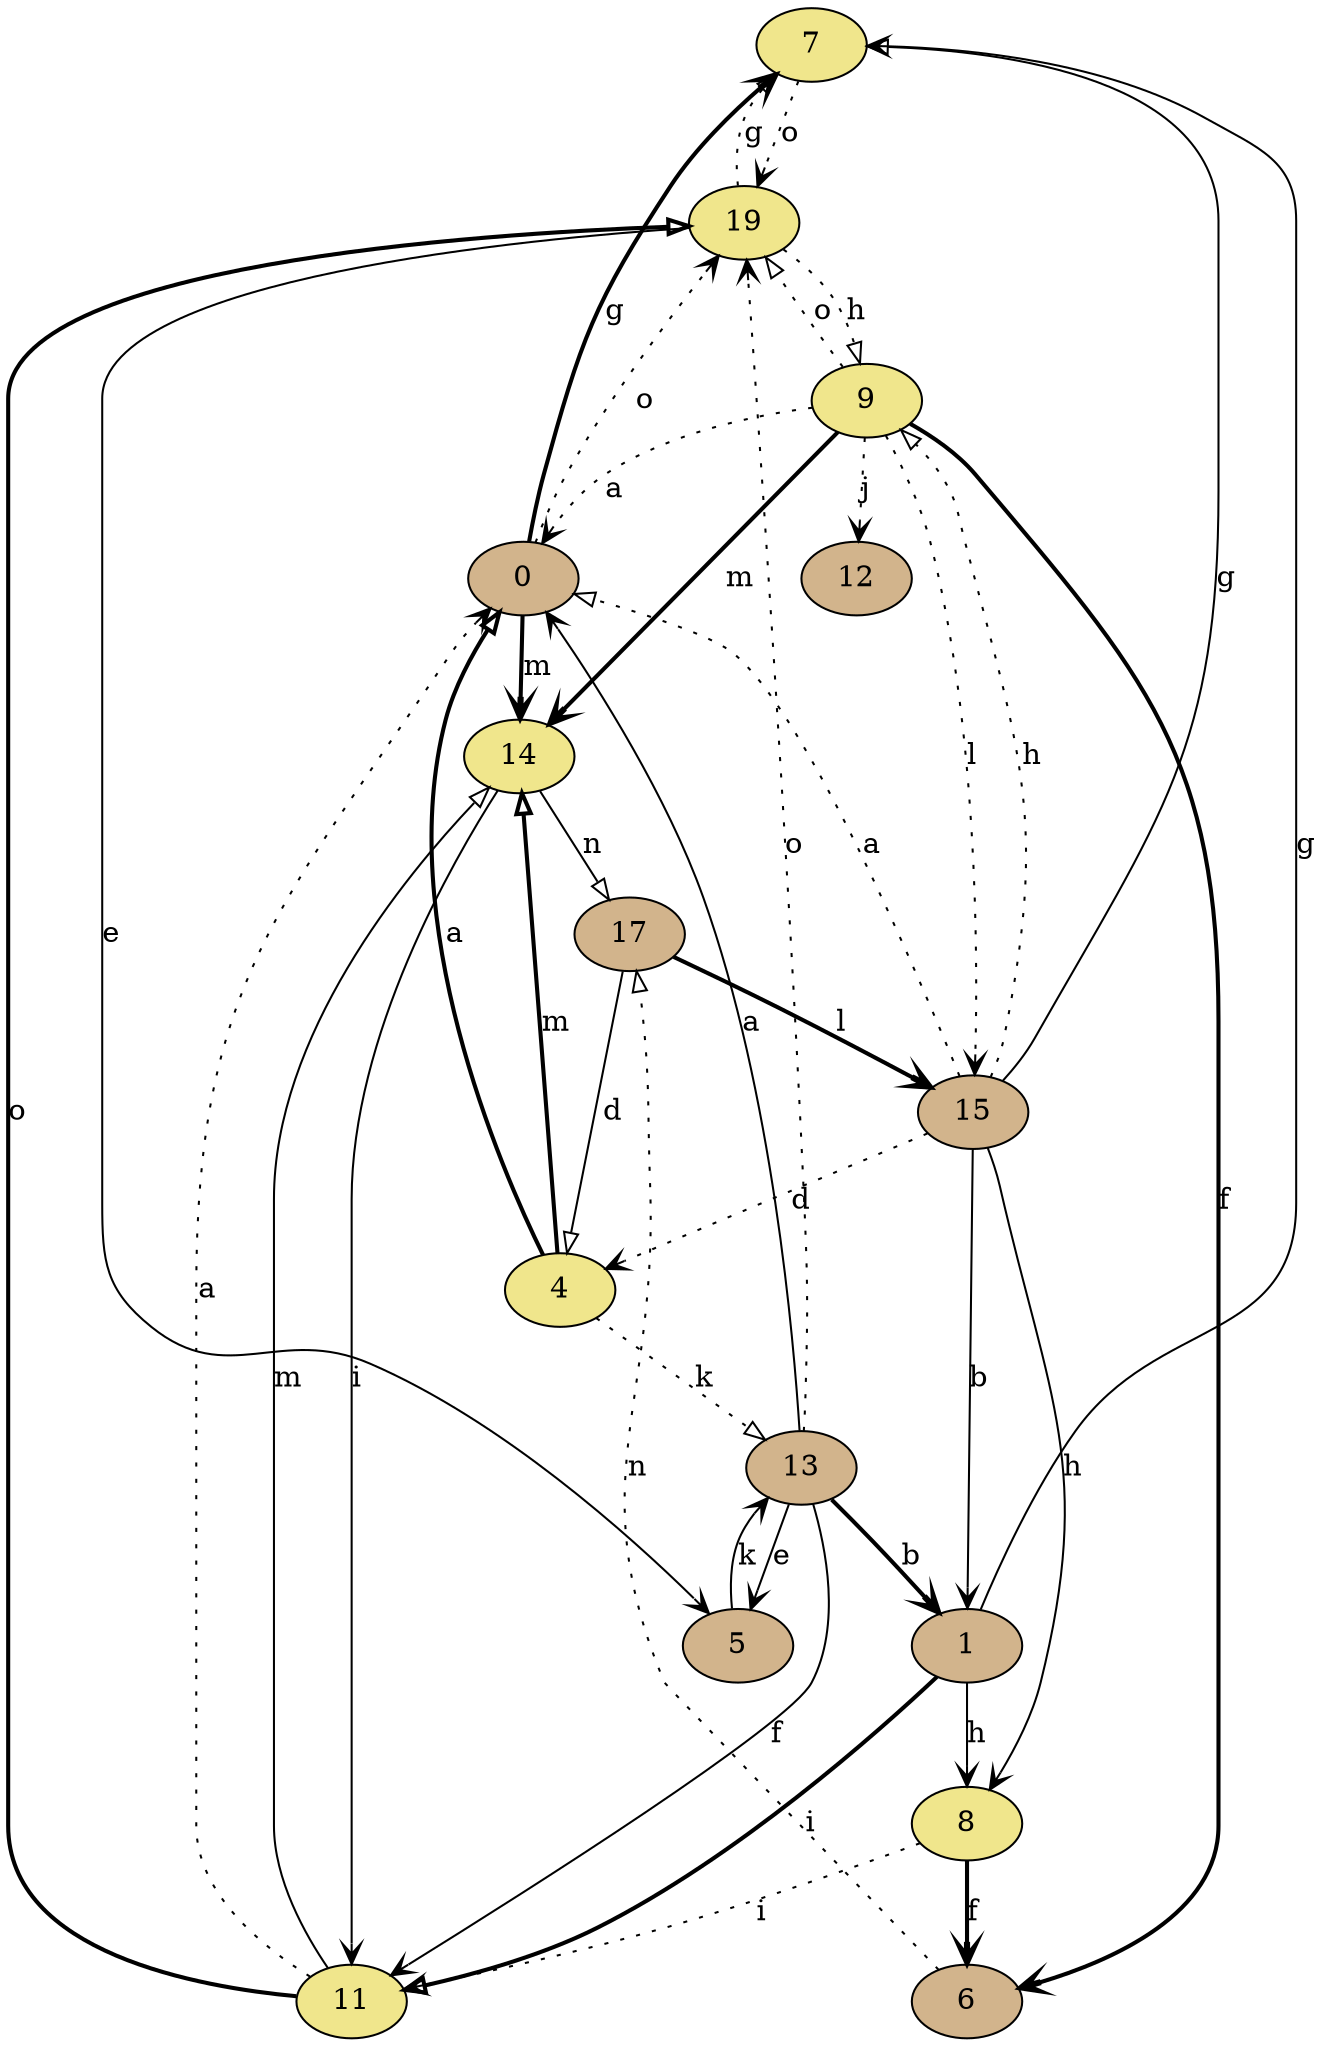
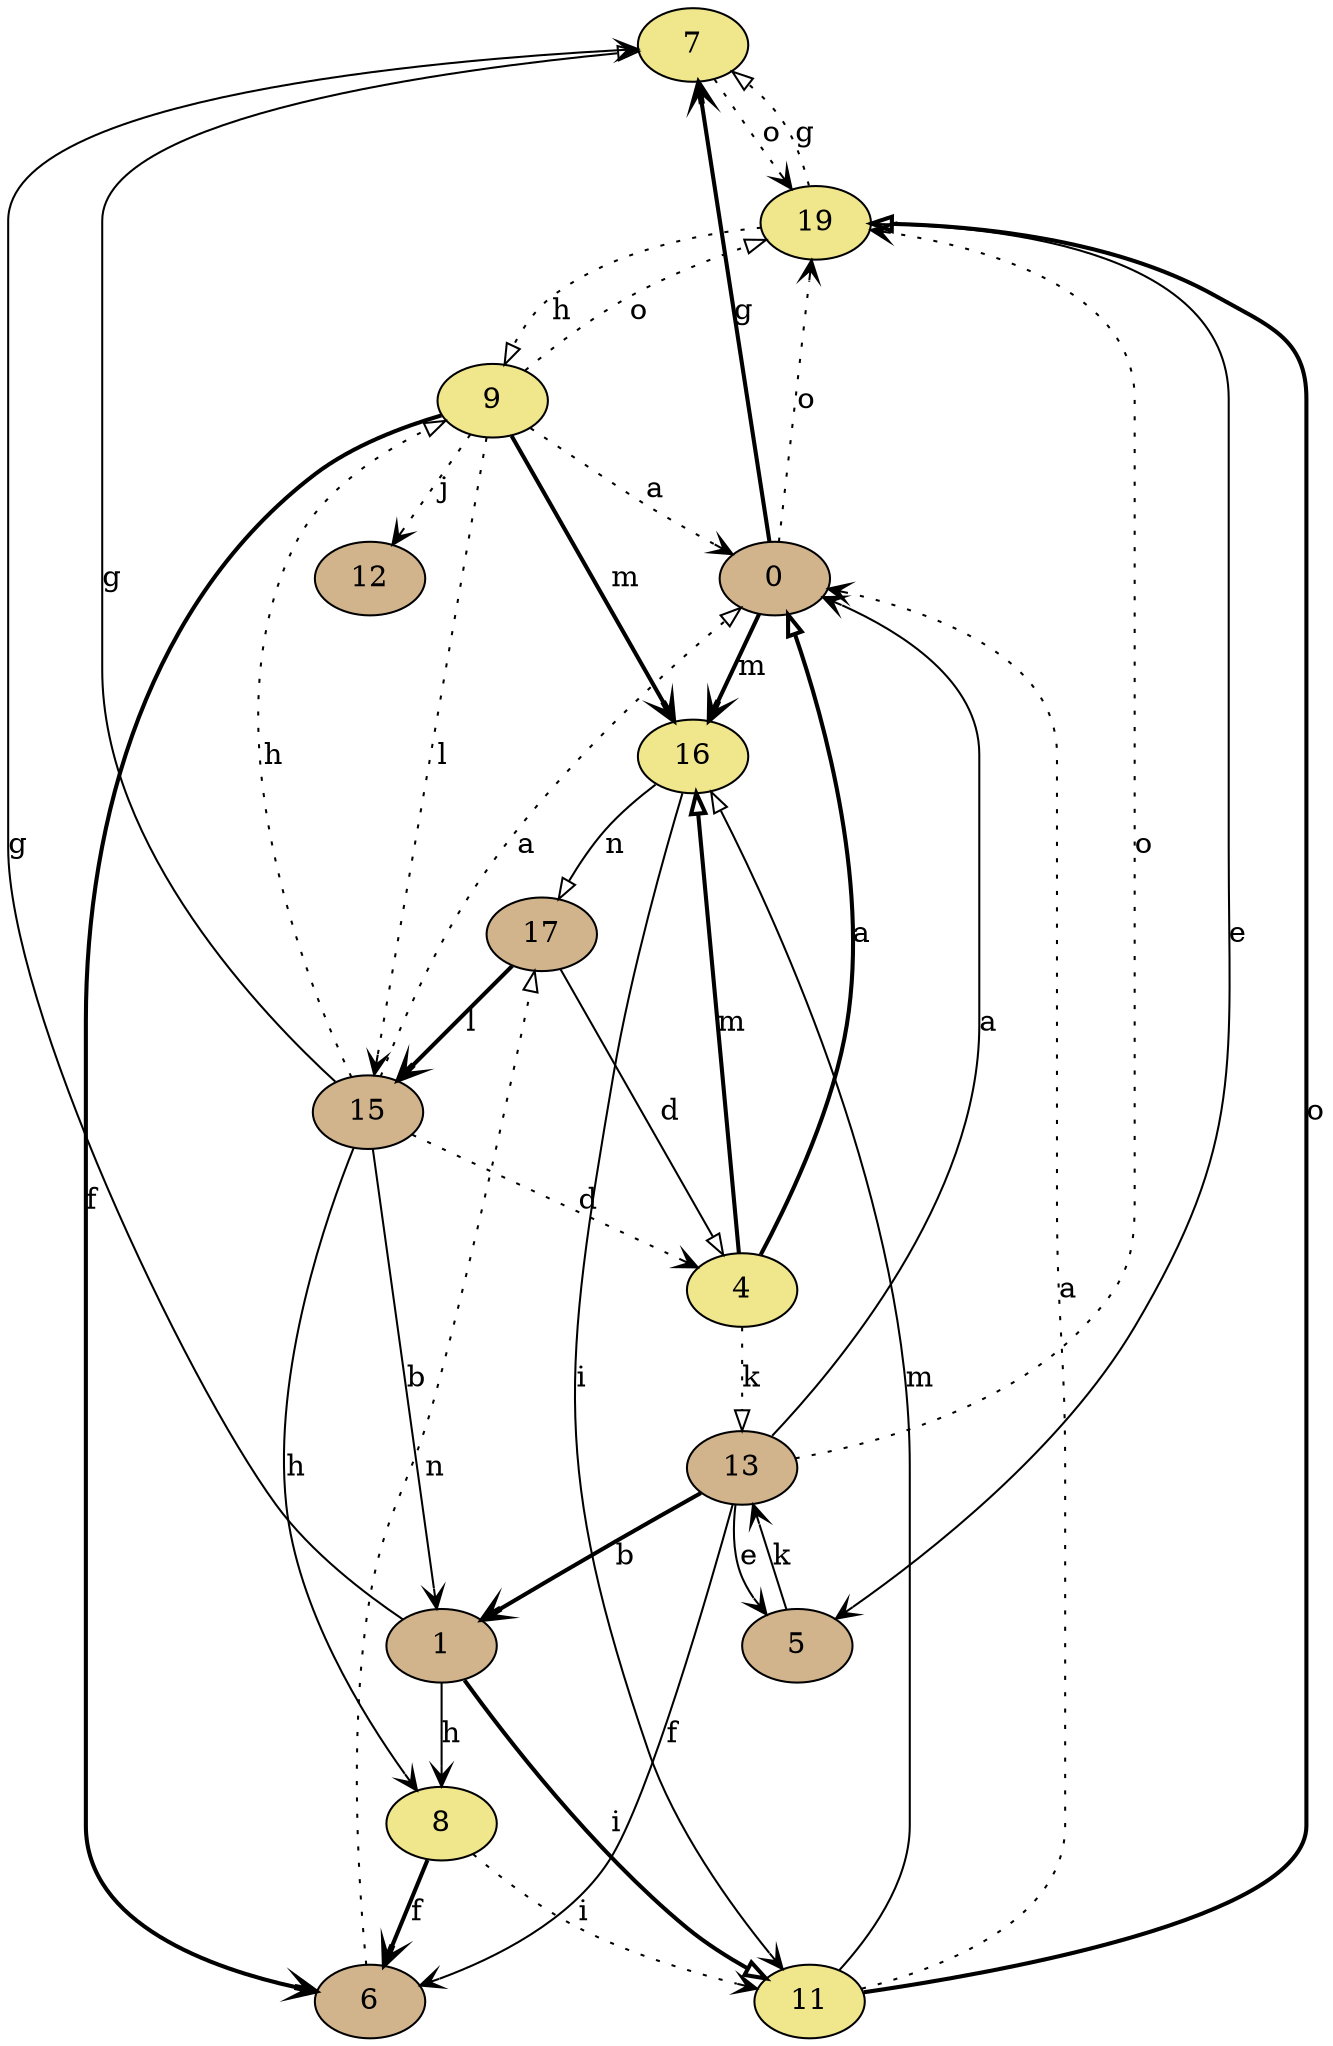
(519, 756) -> (693, 756)
(692, 1780) -> (644, 1785)
